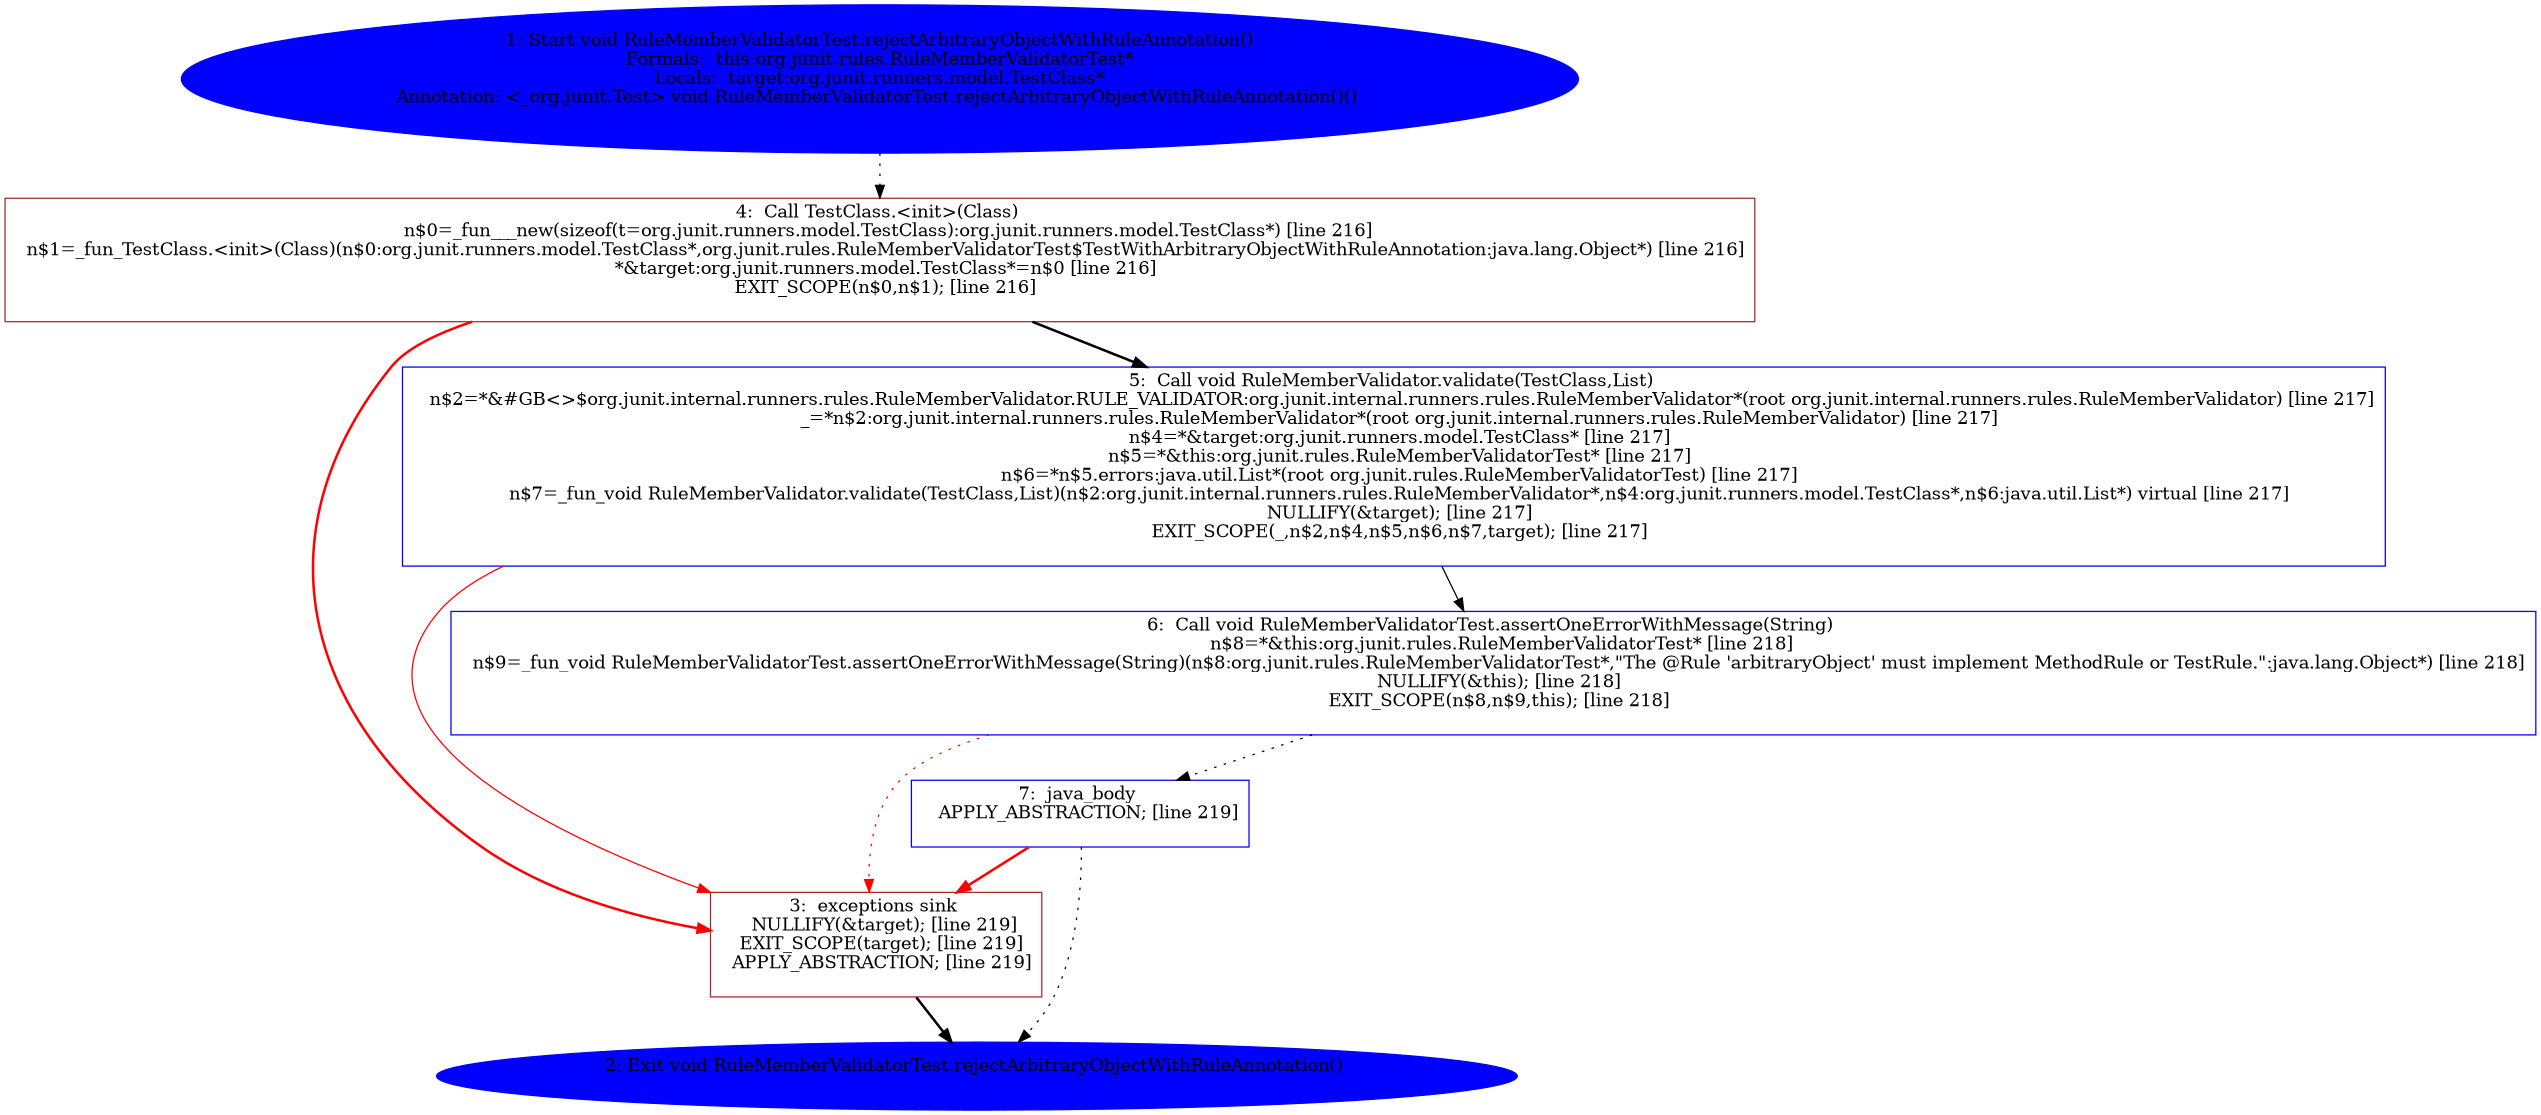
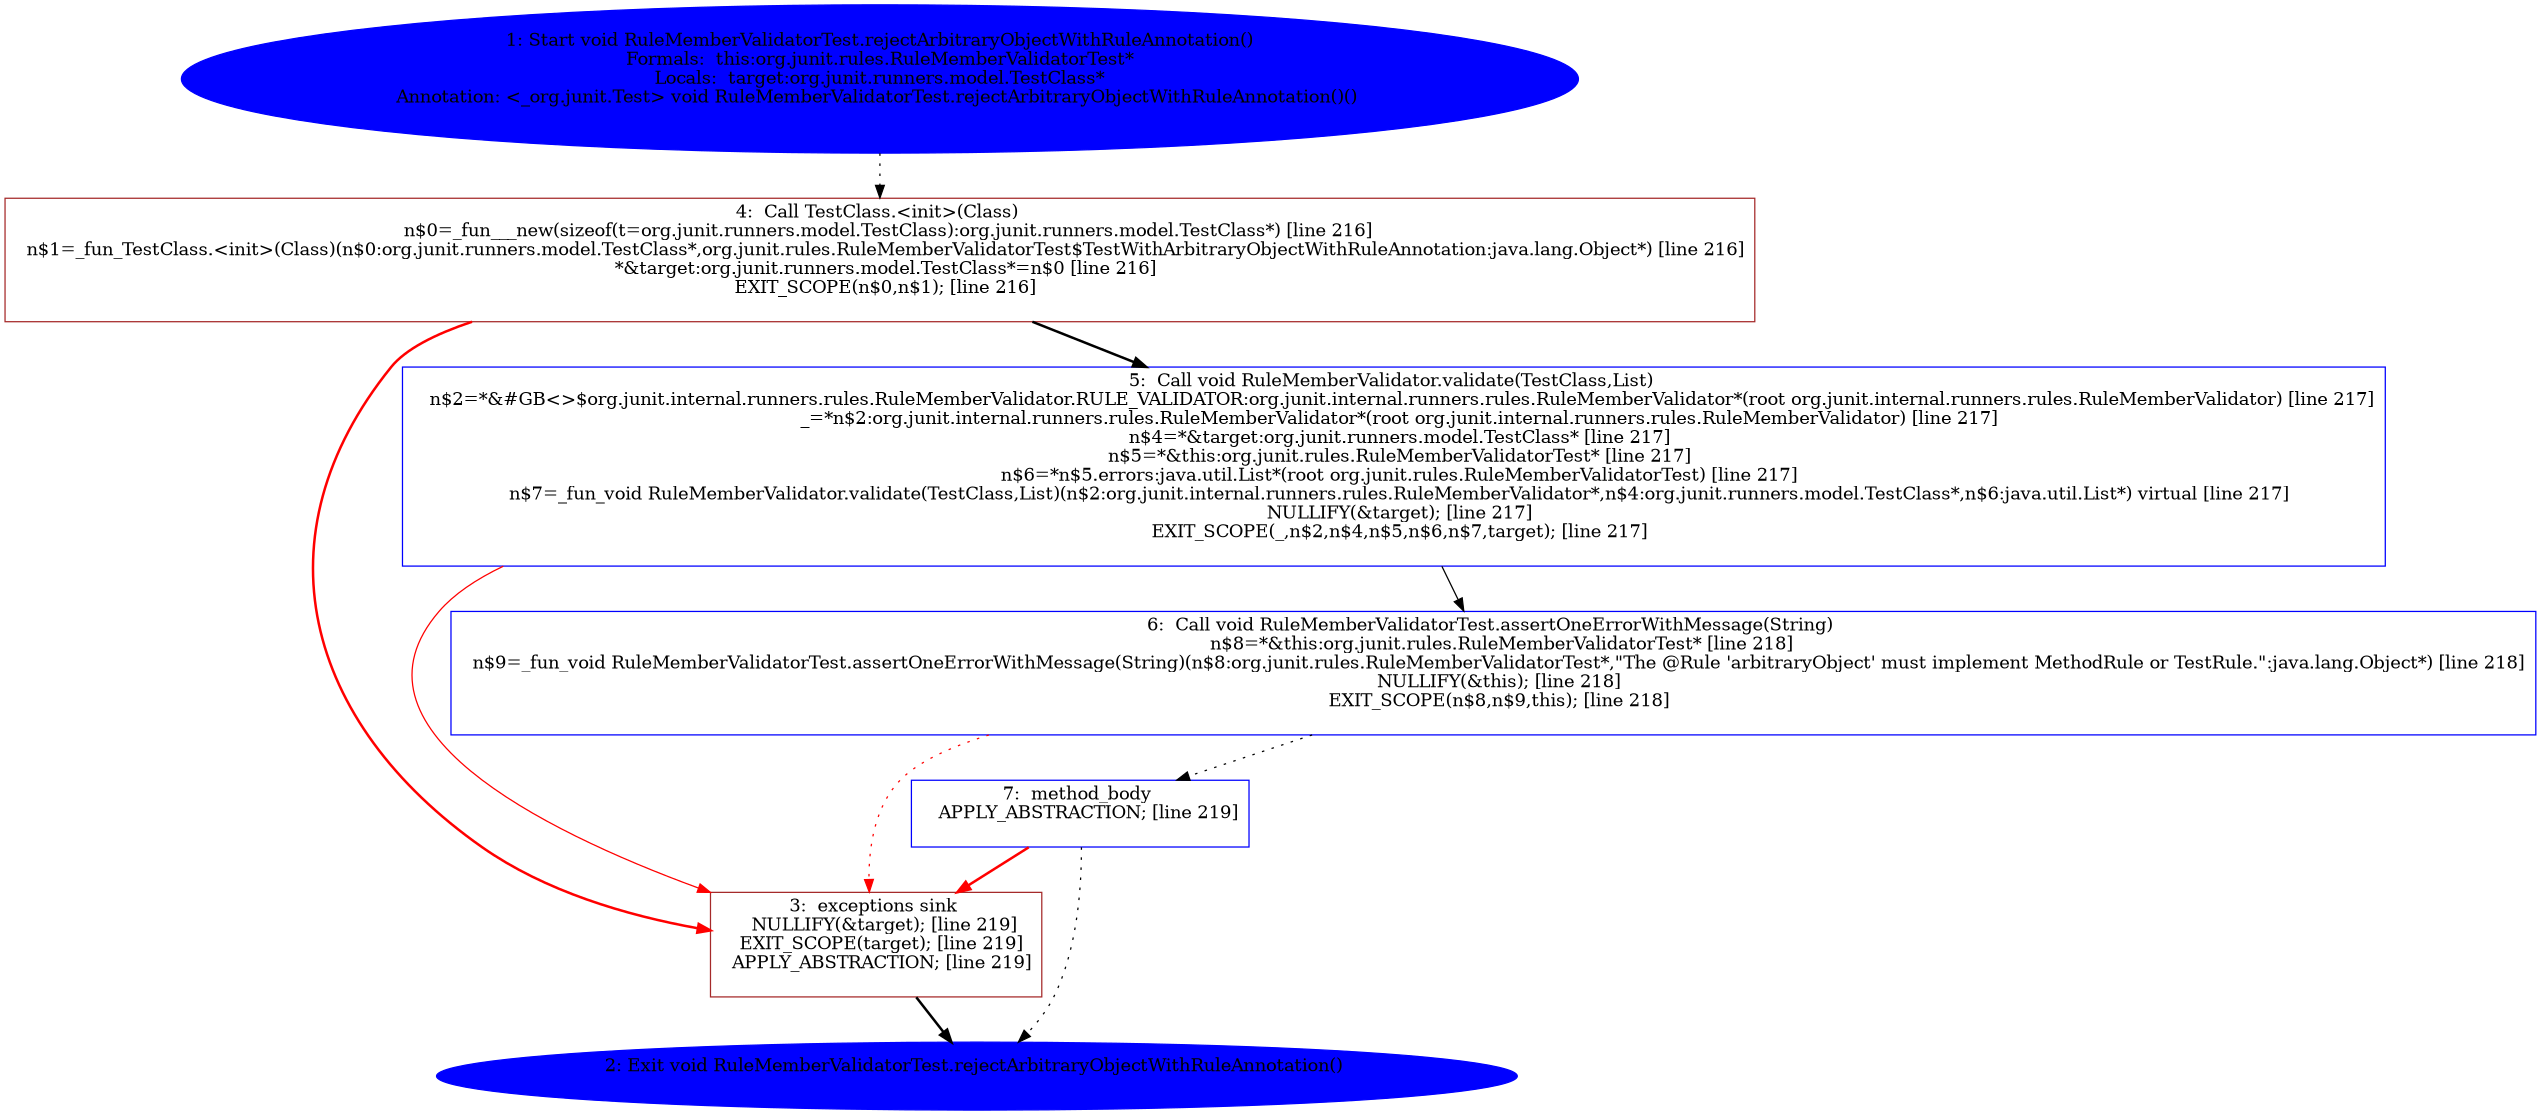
(1080, 814) -> (1080, 814)
